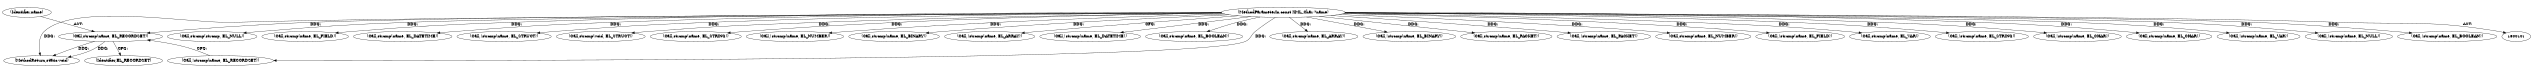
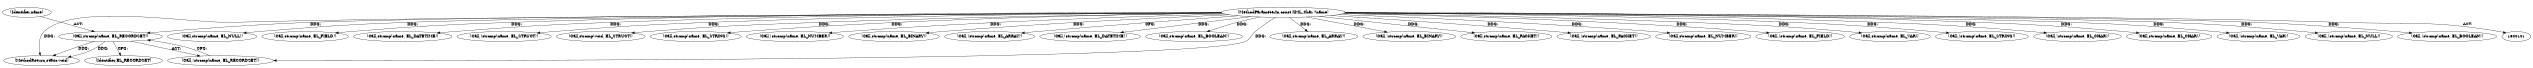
(212, 37) -> (212, 37)
none -> (164, 48)
